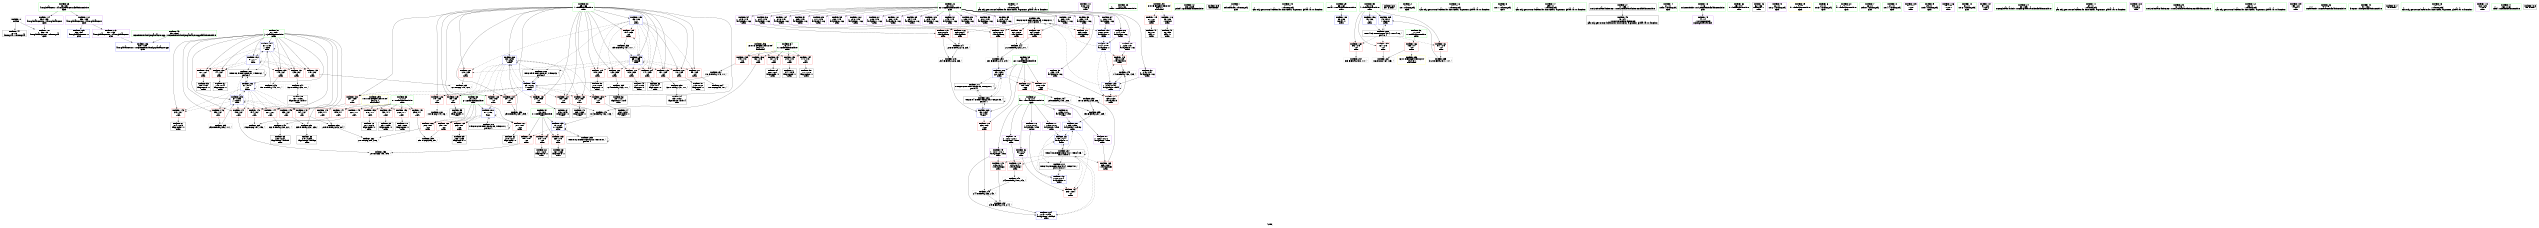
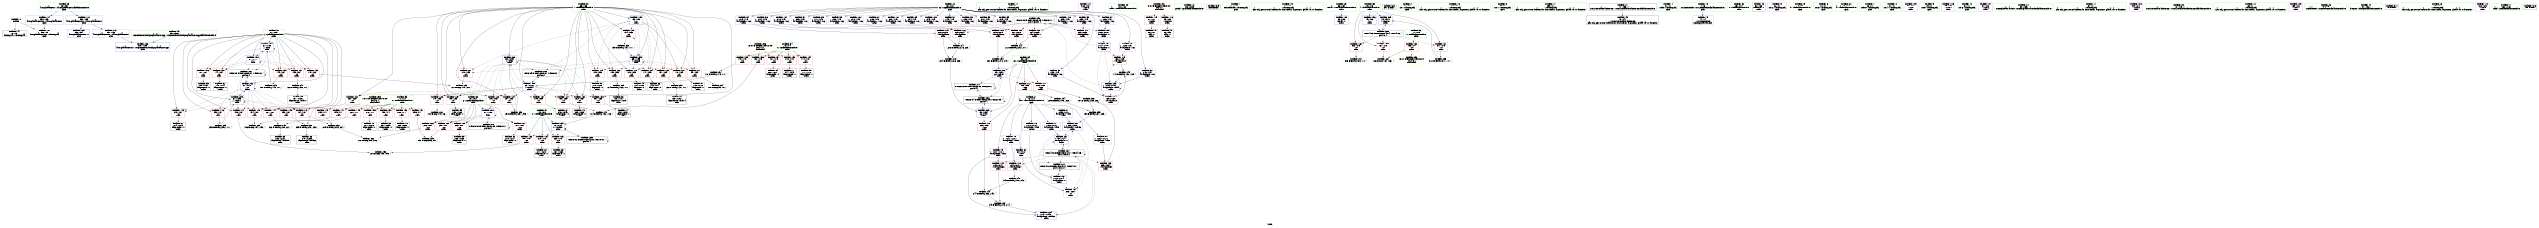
(1121, 33) -> none
